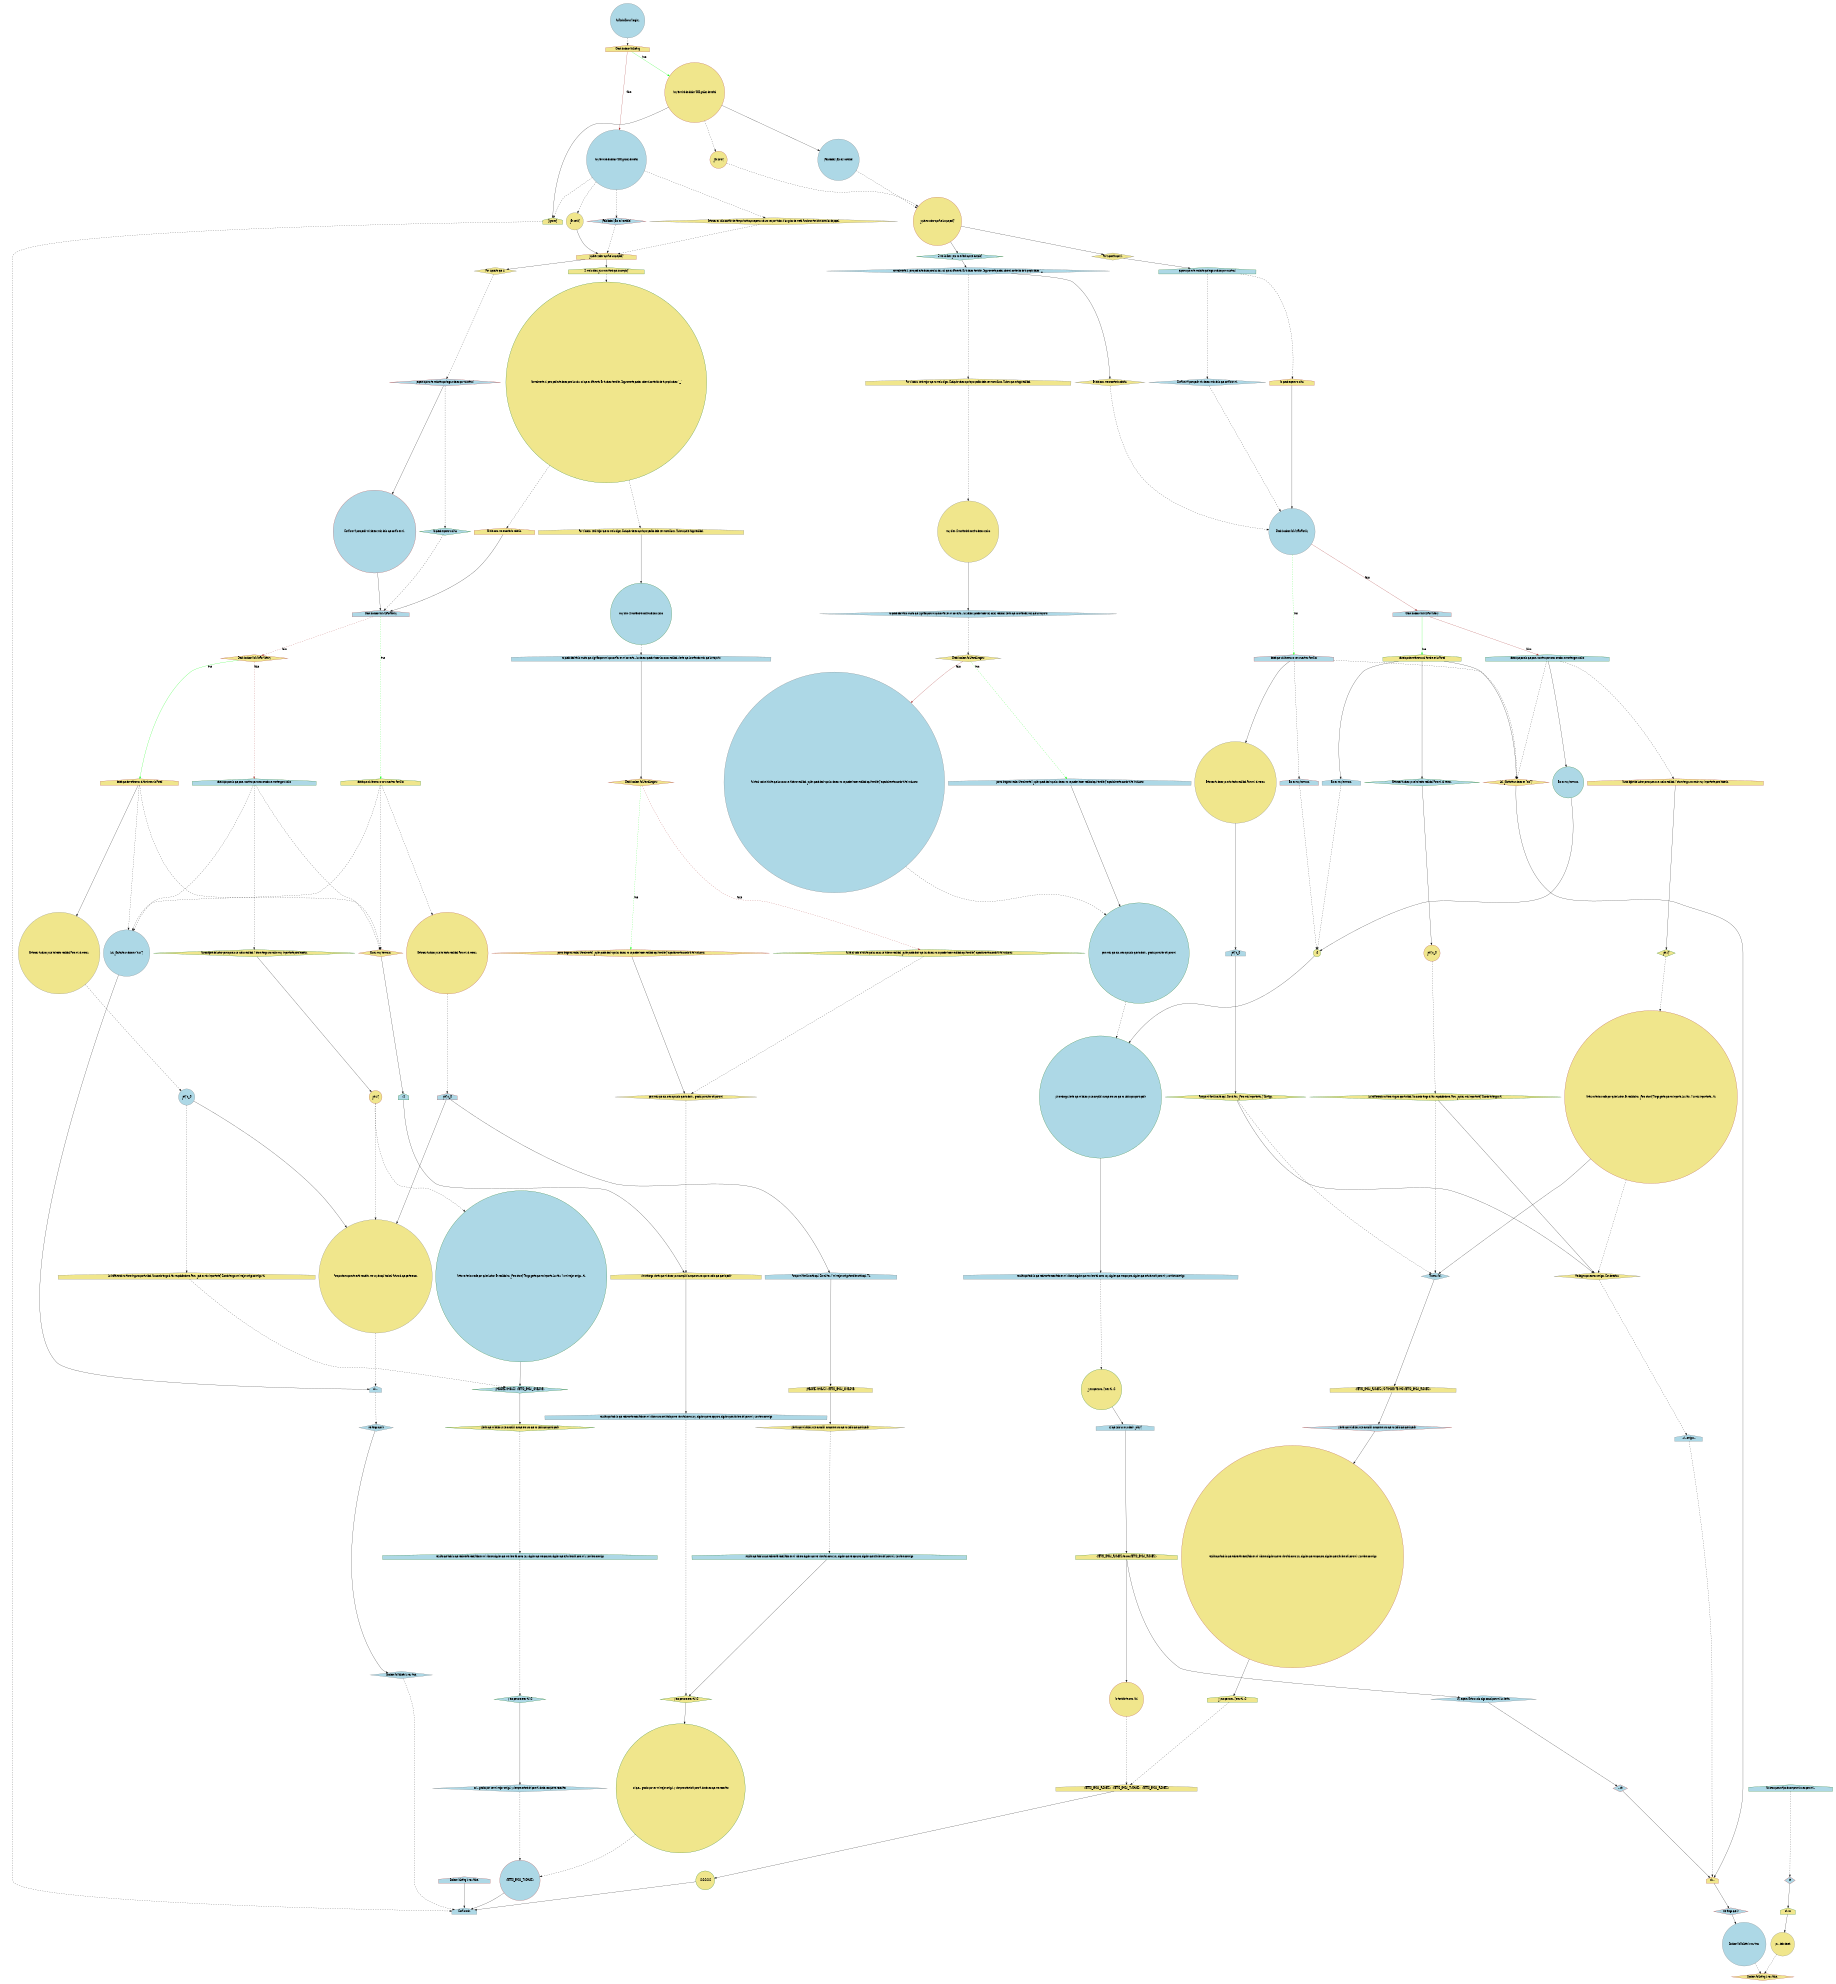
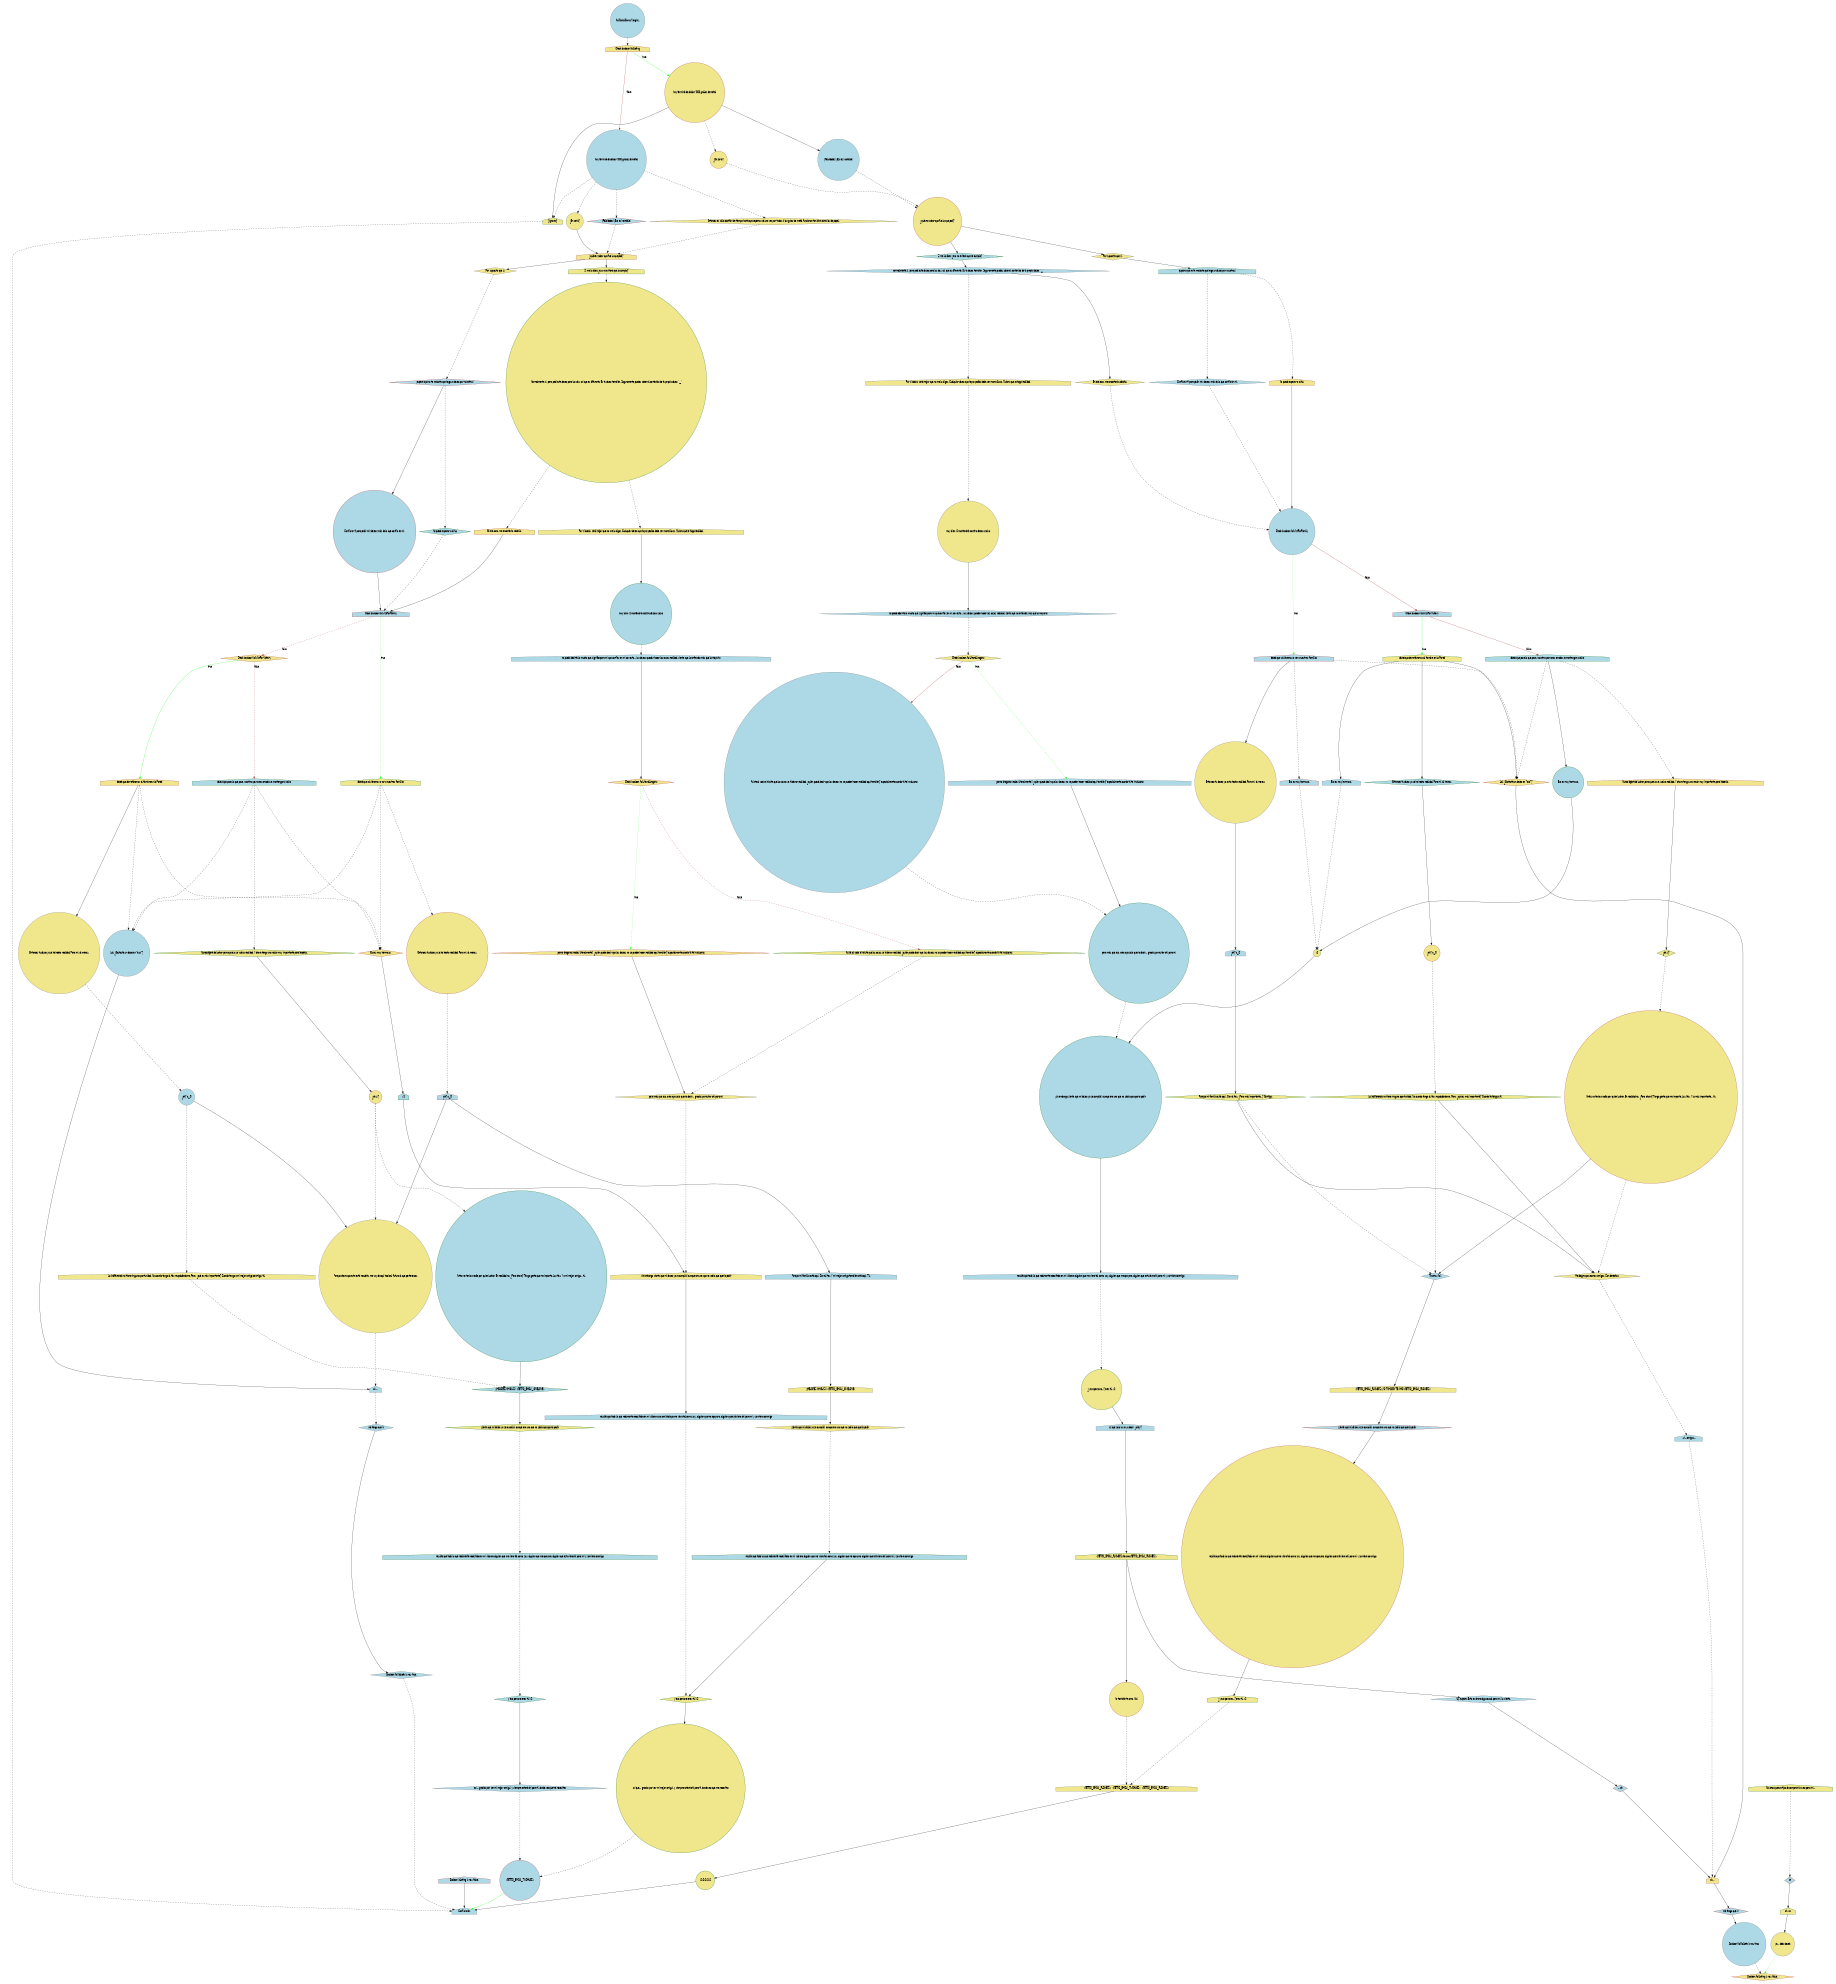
(1484, 1699) -> (1484, 1699)
(1791, 1788) -> (1791, 1788)
(489, 1902) -> (489, 1902)
(1771, 1963) -> (1771, 1963)
